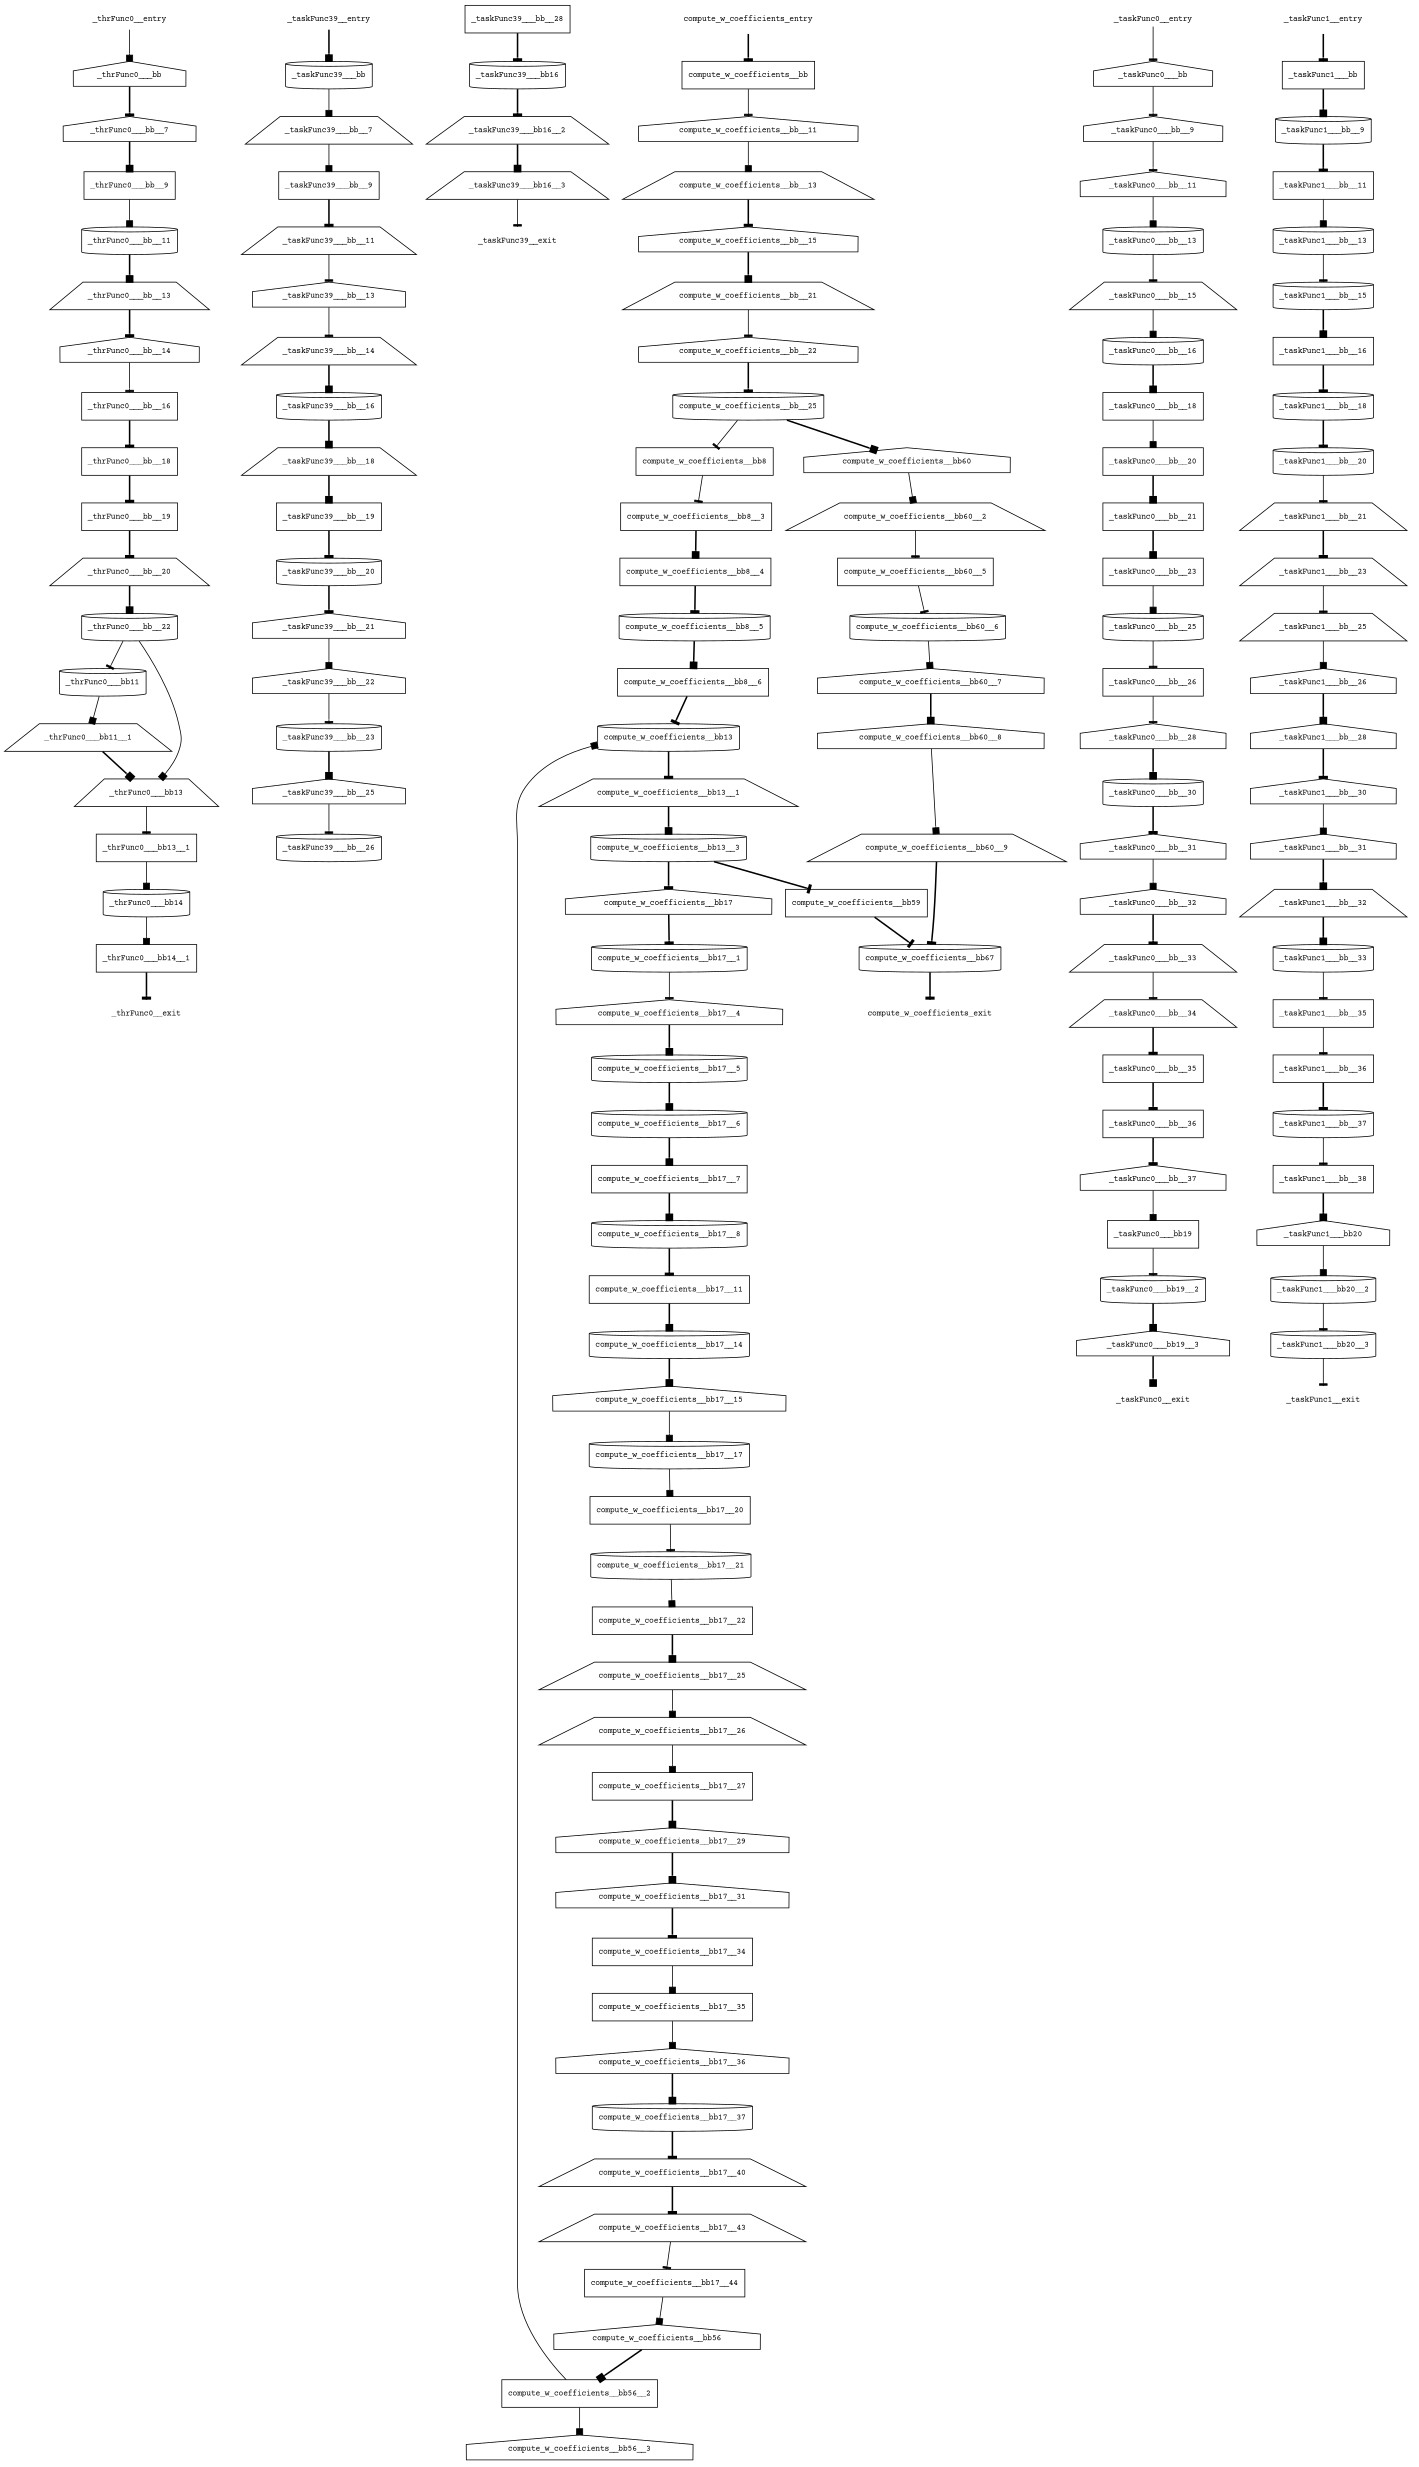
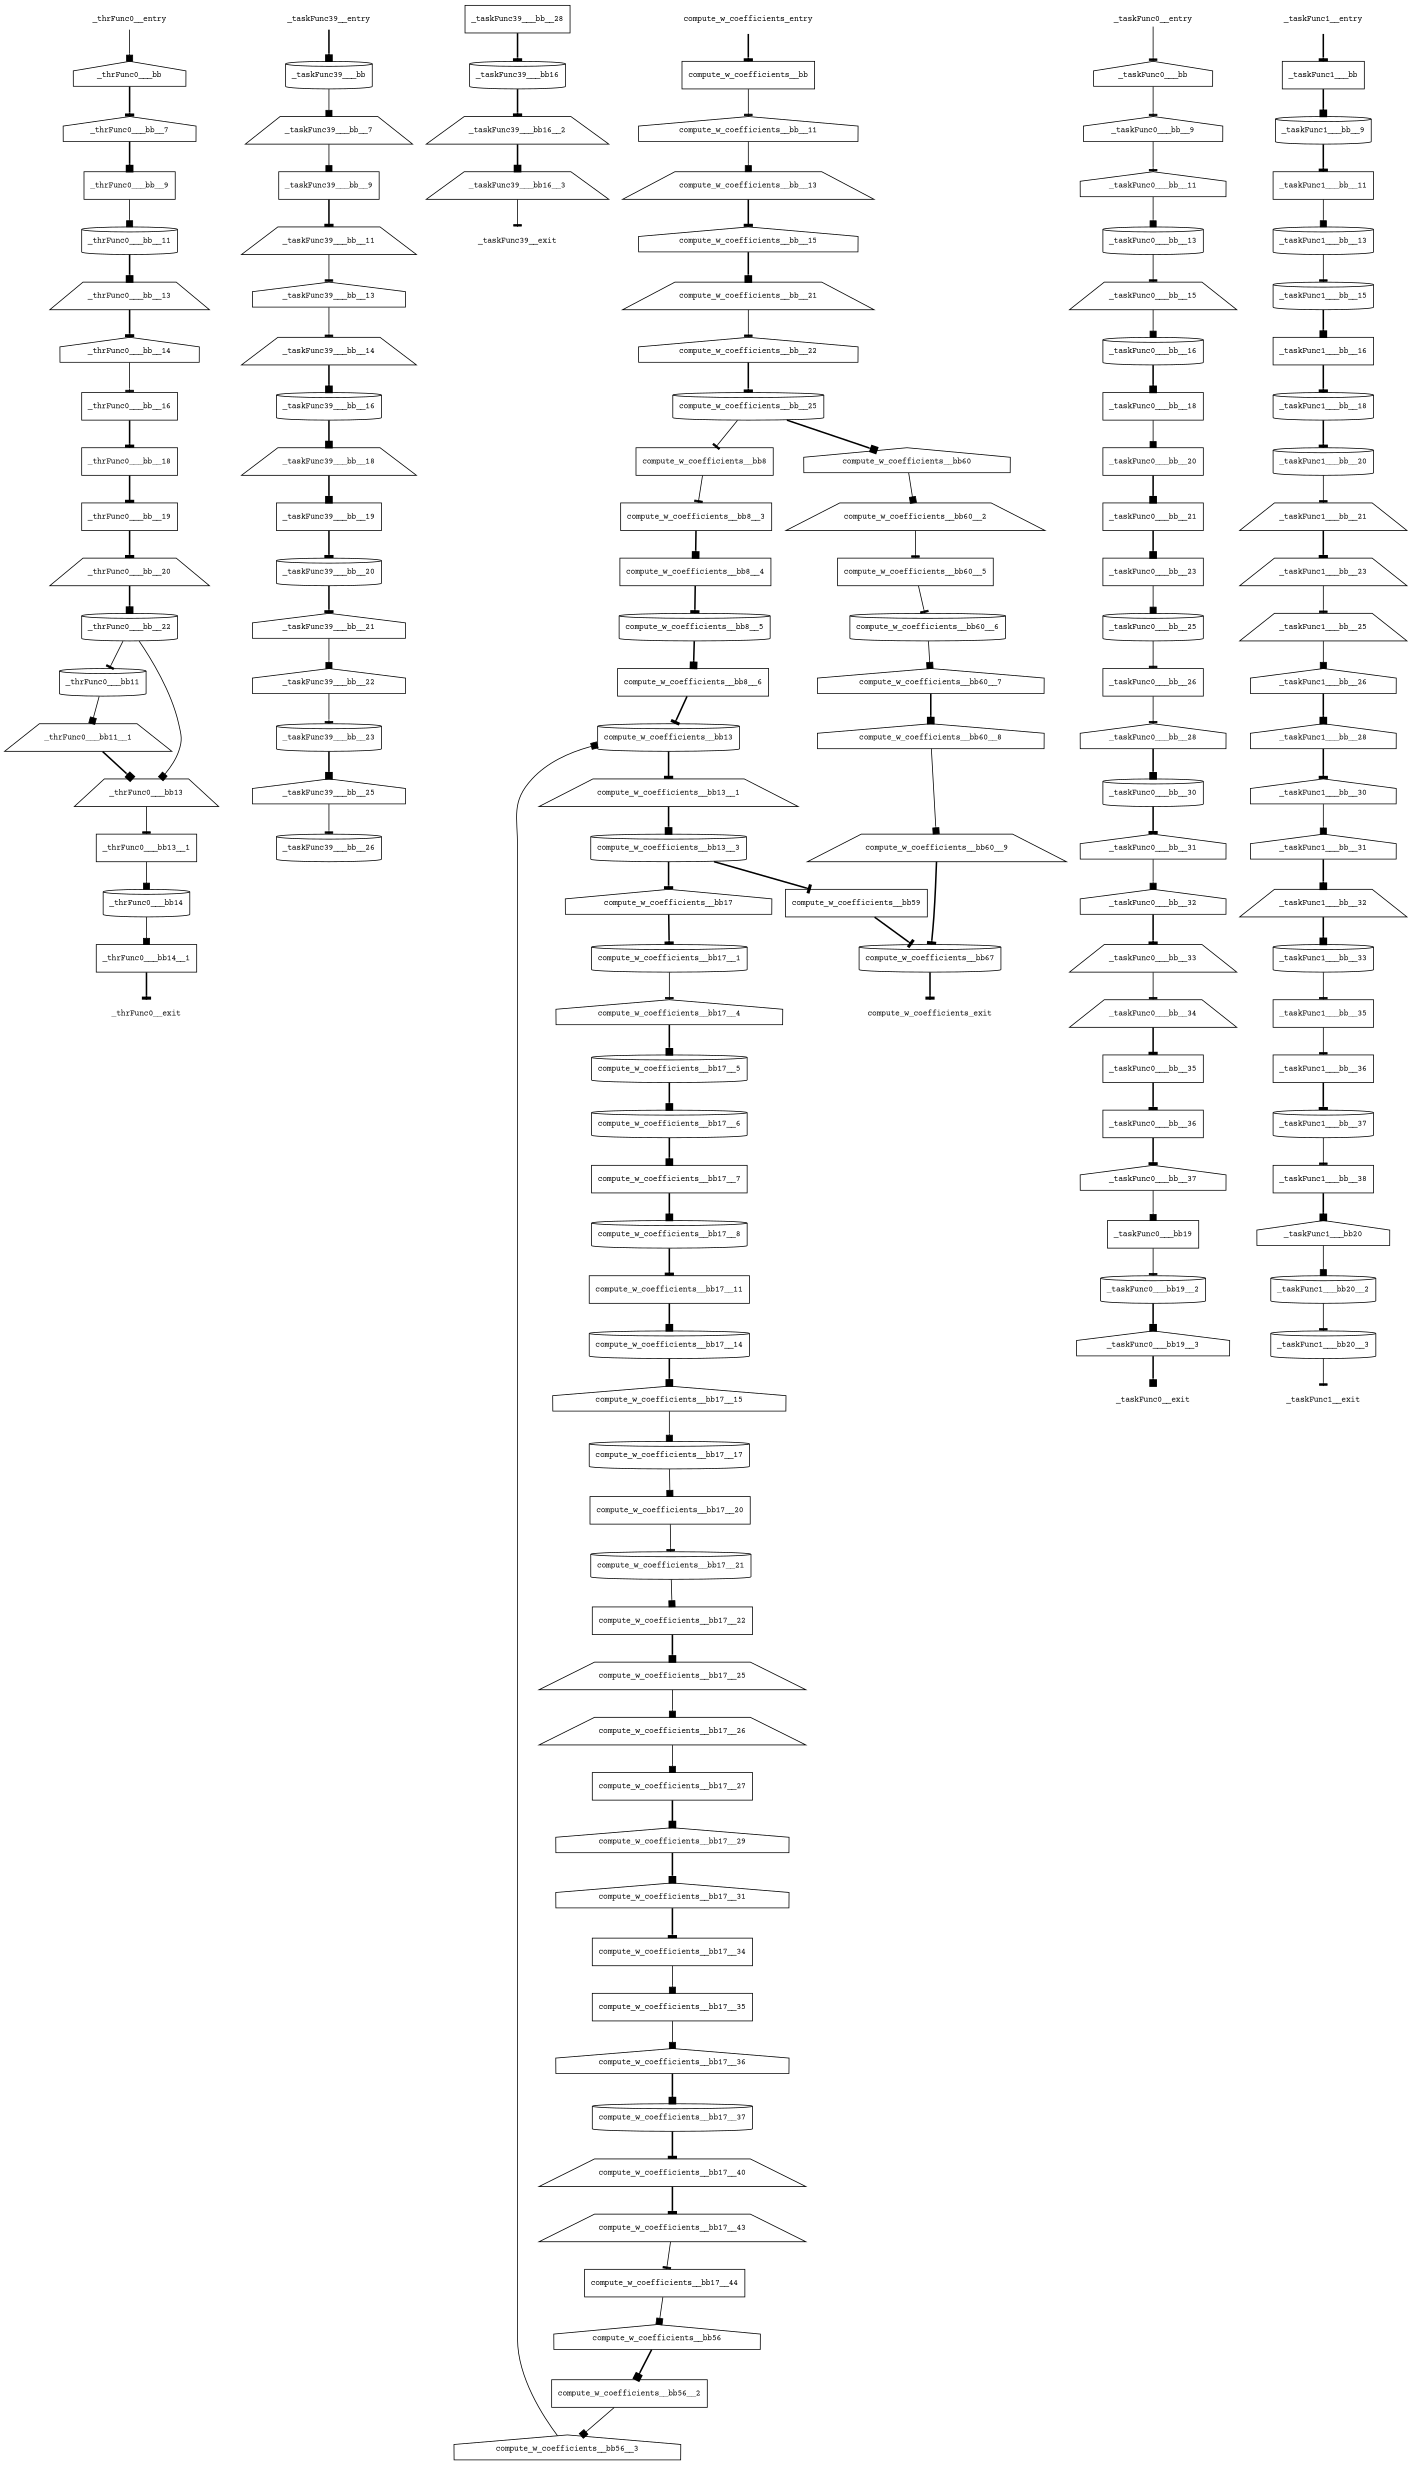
(518, 1551) -> (518, 1577)
